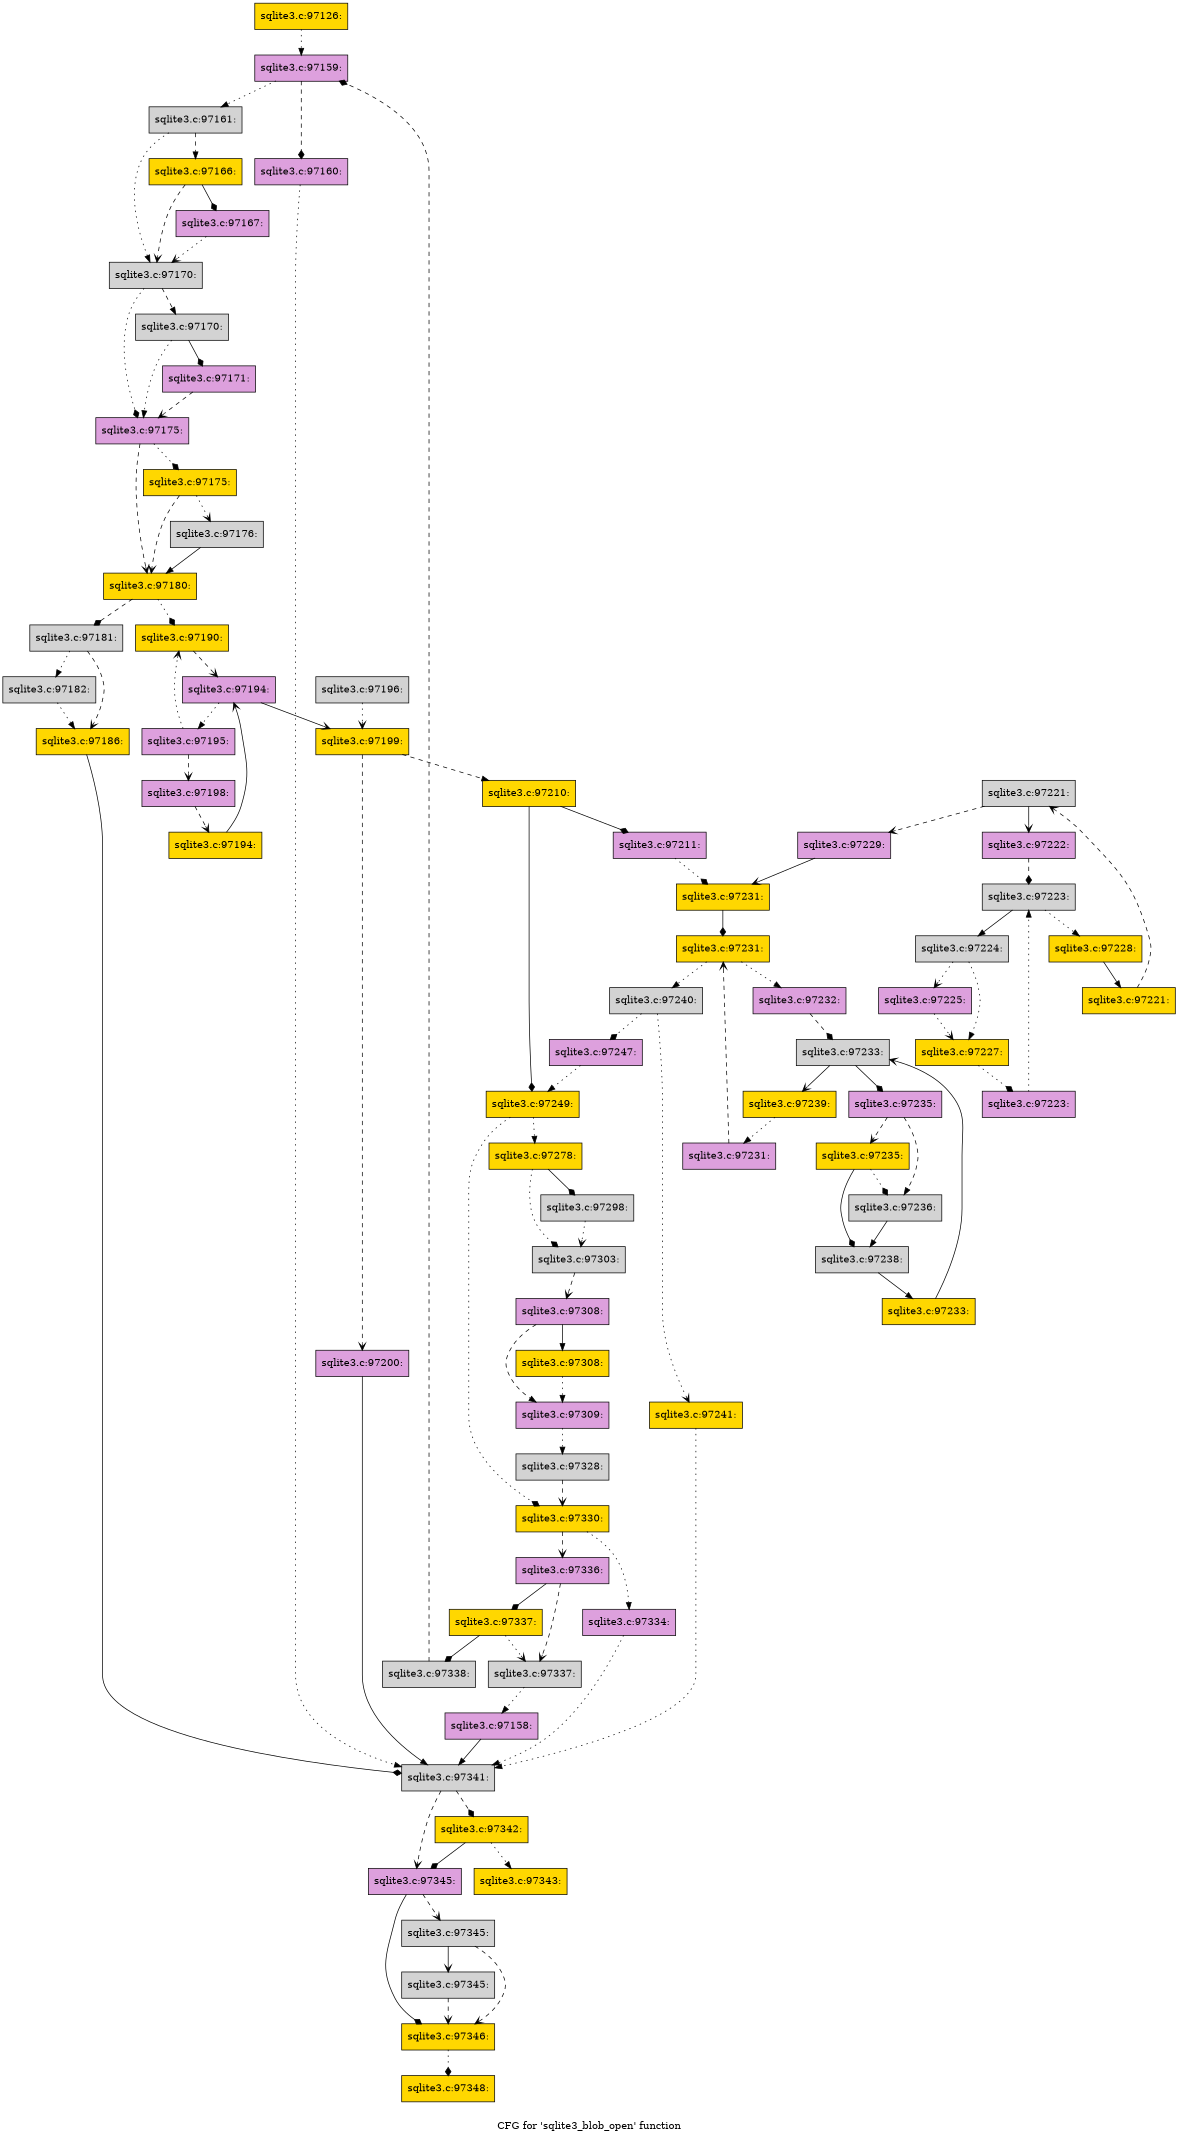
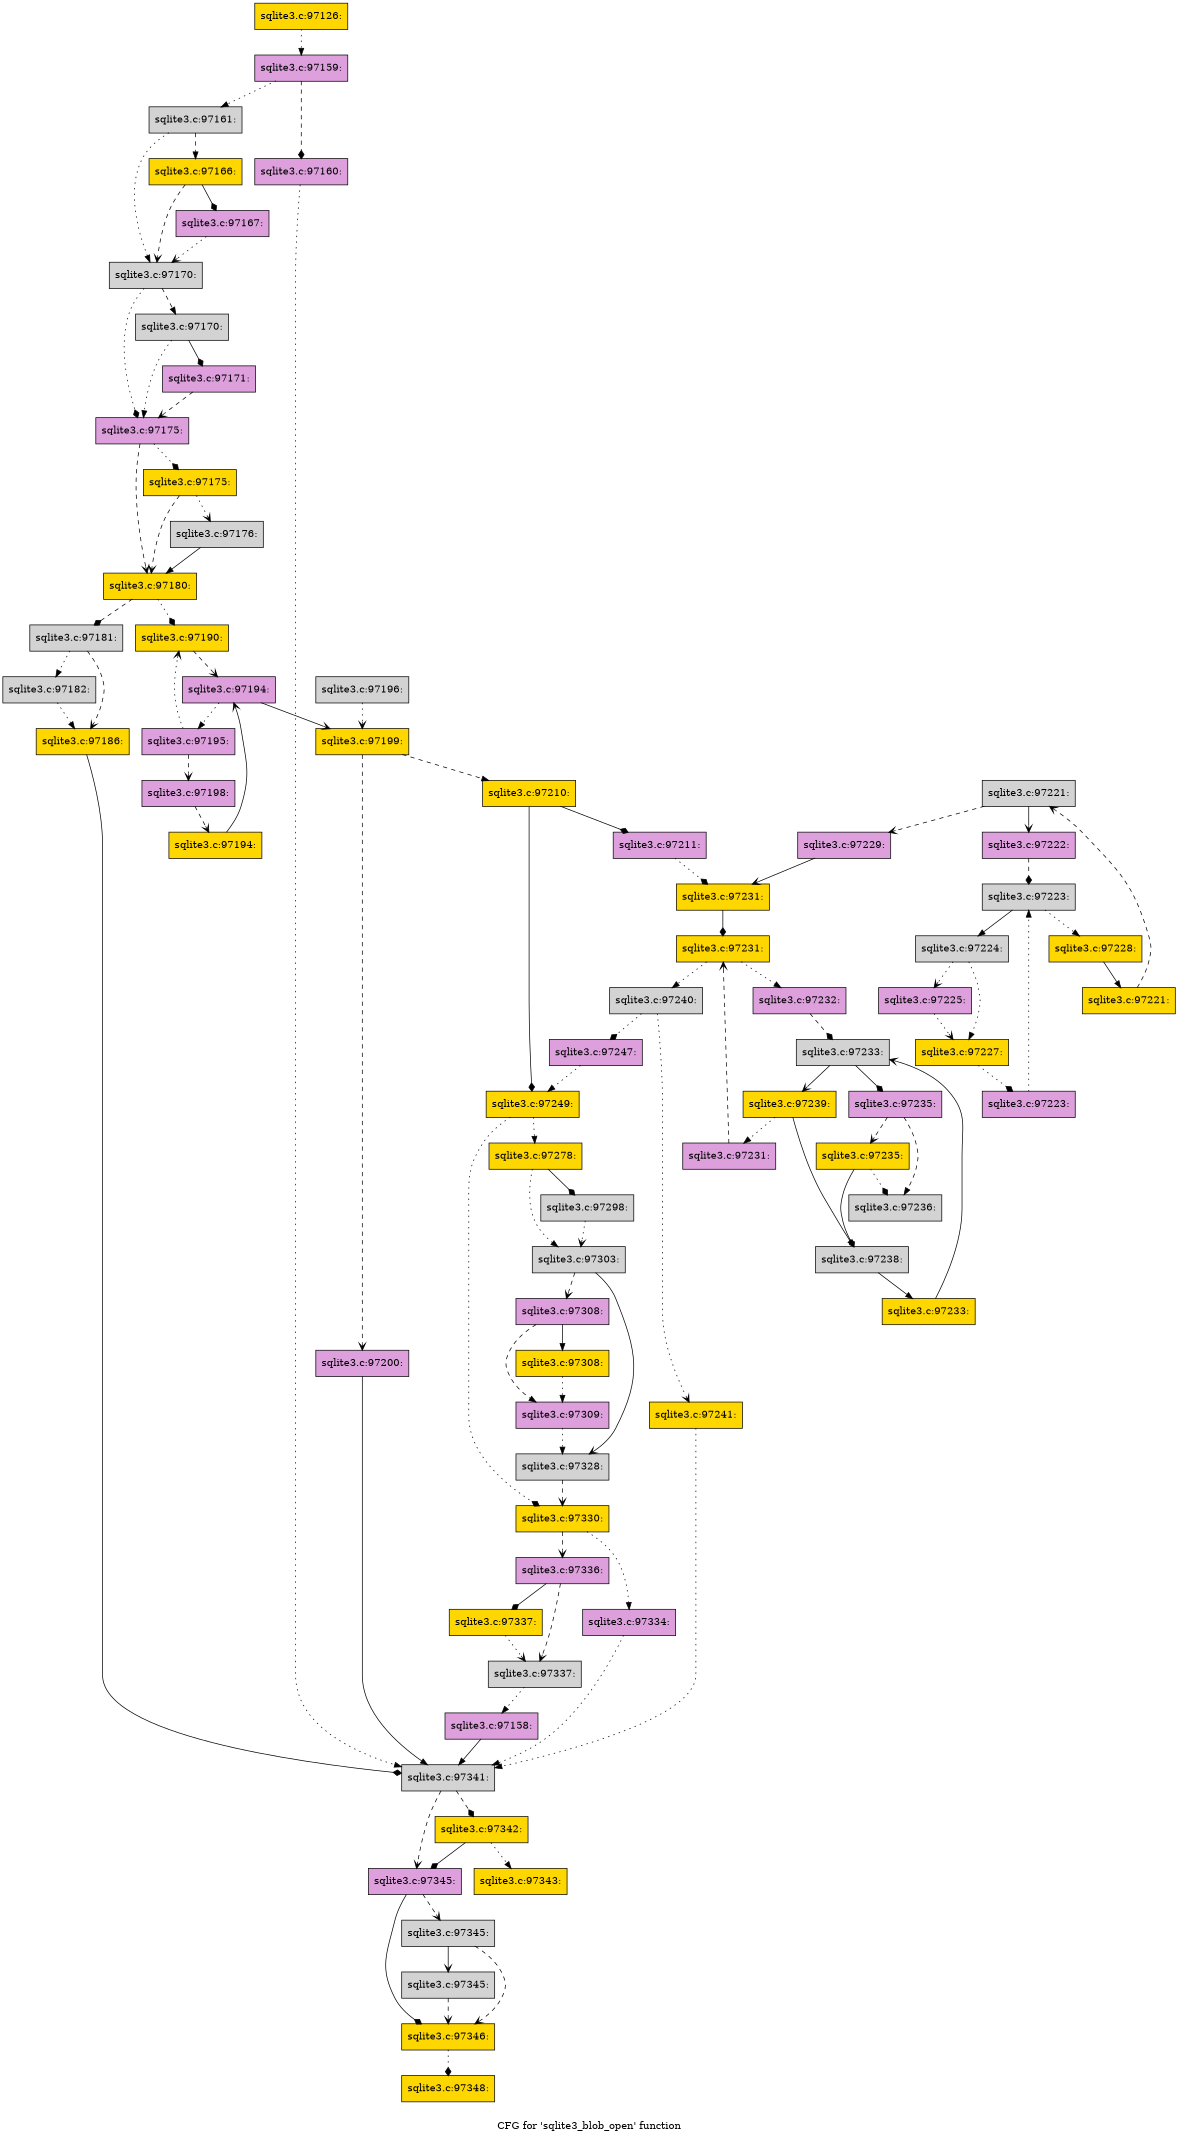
(531, 1209) -> (531, 1209)
(881, 1231) -> (816, 1182)
none -> (634, 1362)
(429, 1674) -> none
